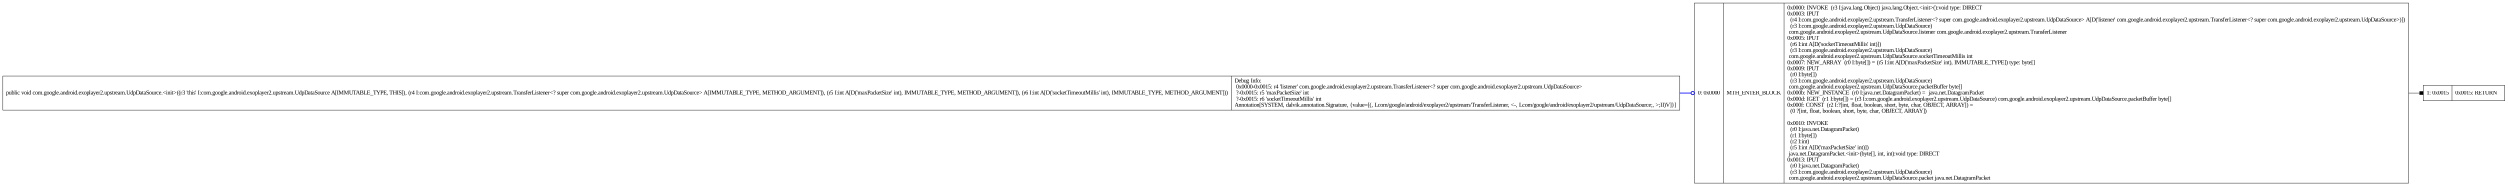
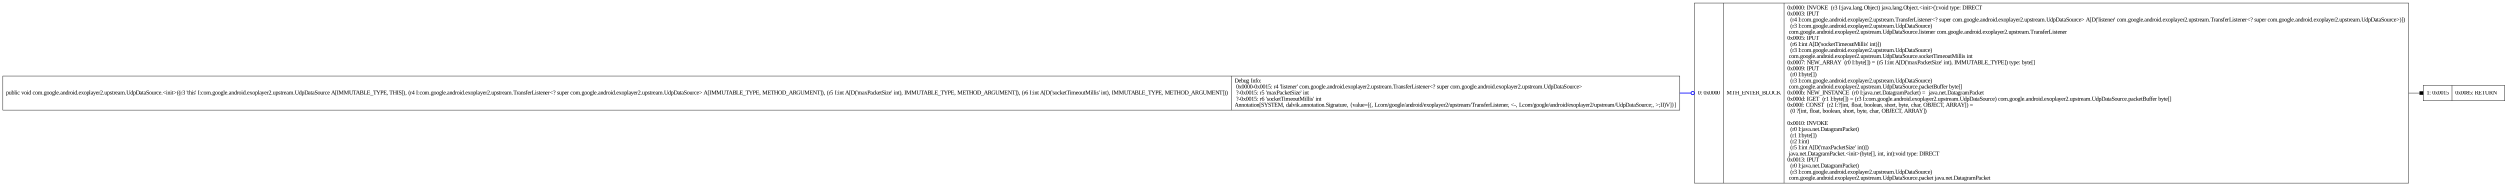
(2478, 93) -> (2478, 93)
